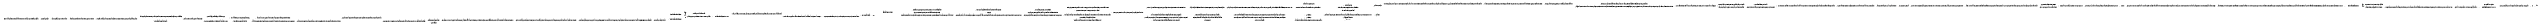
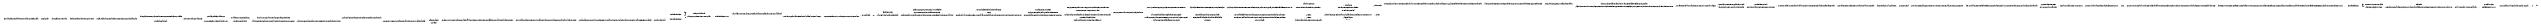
none -> (2419, 5)
none -> (888, 15)
(434, 20) -> (434, 20)
